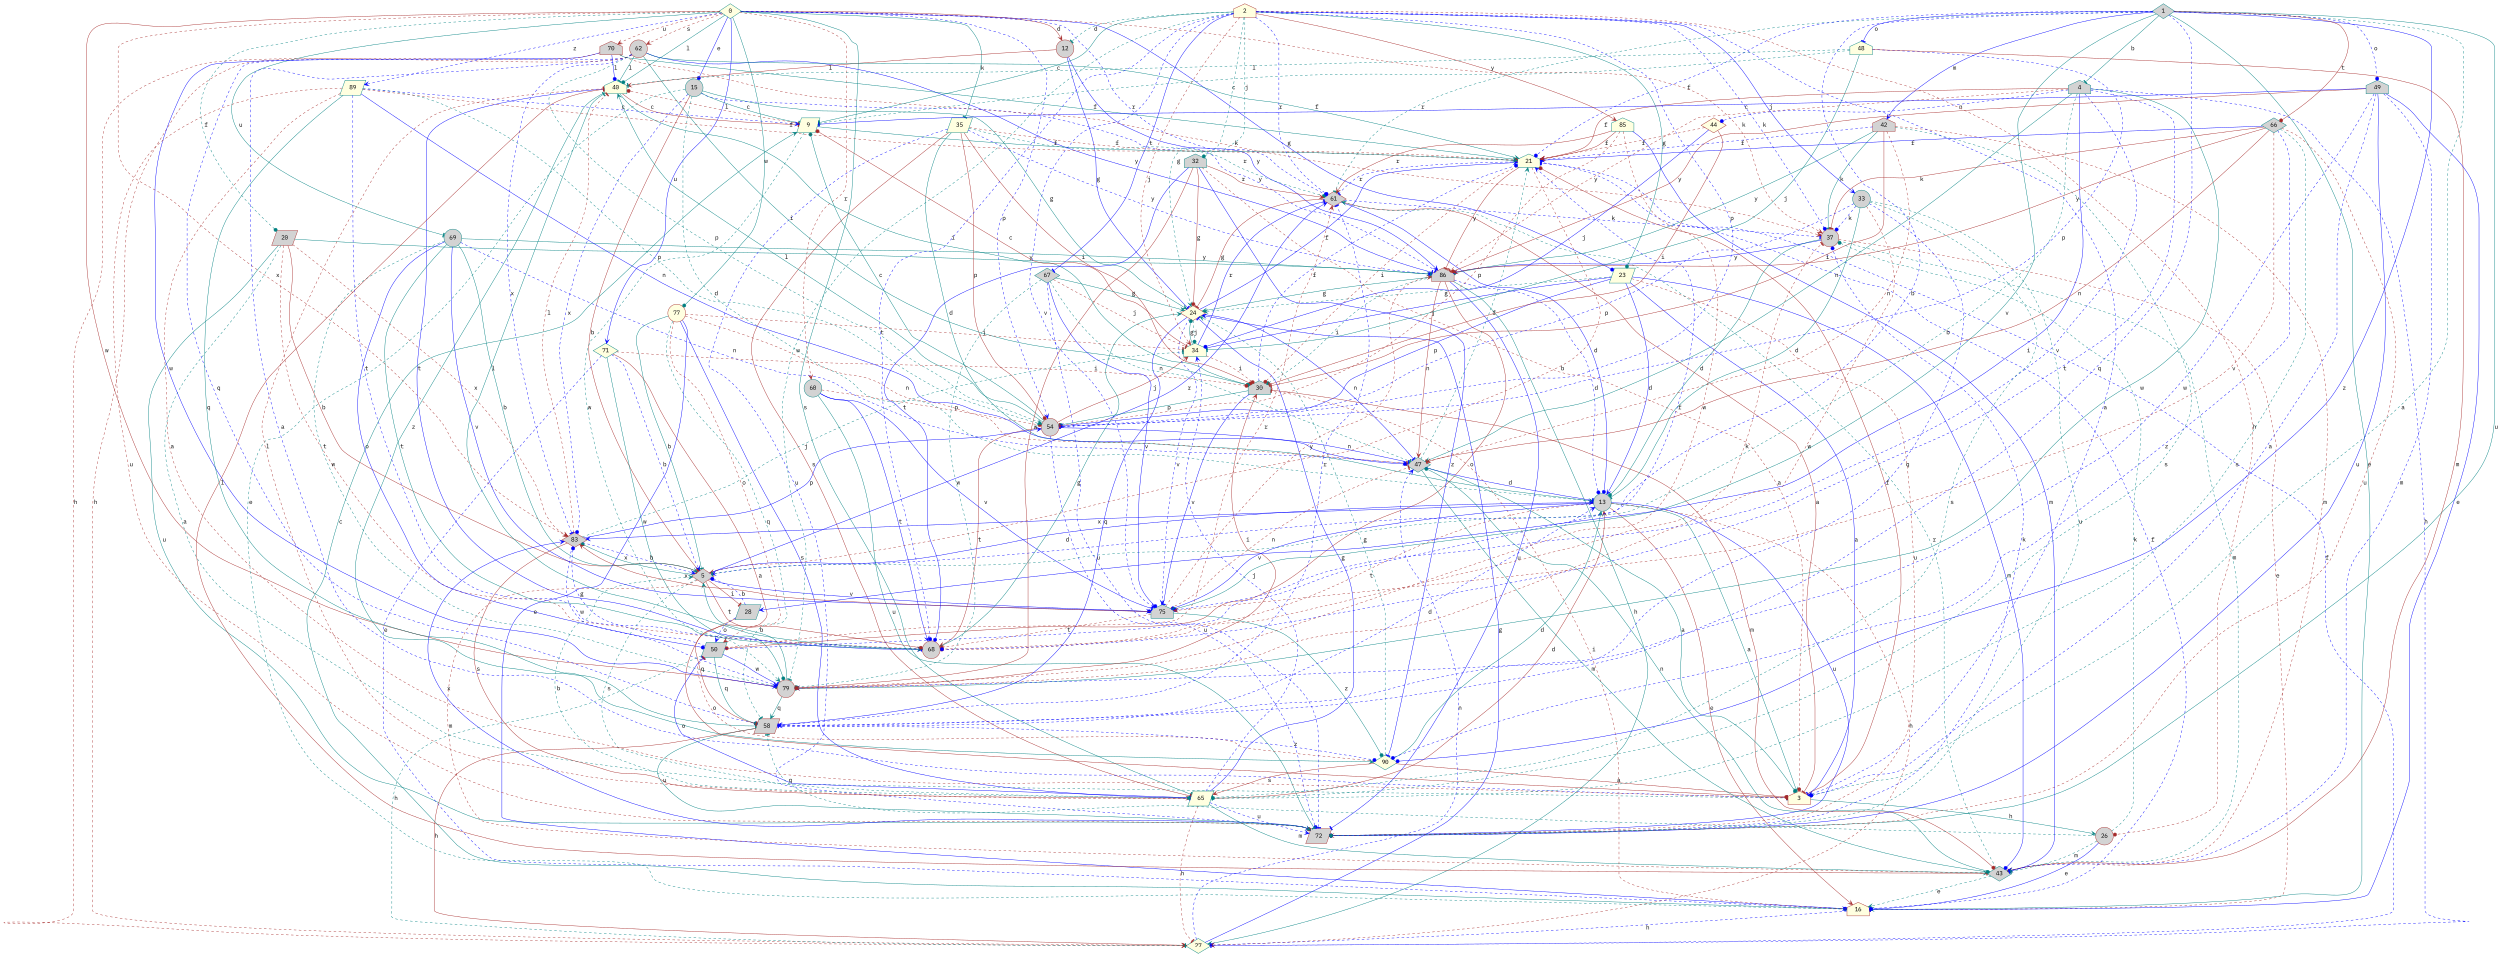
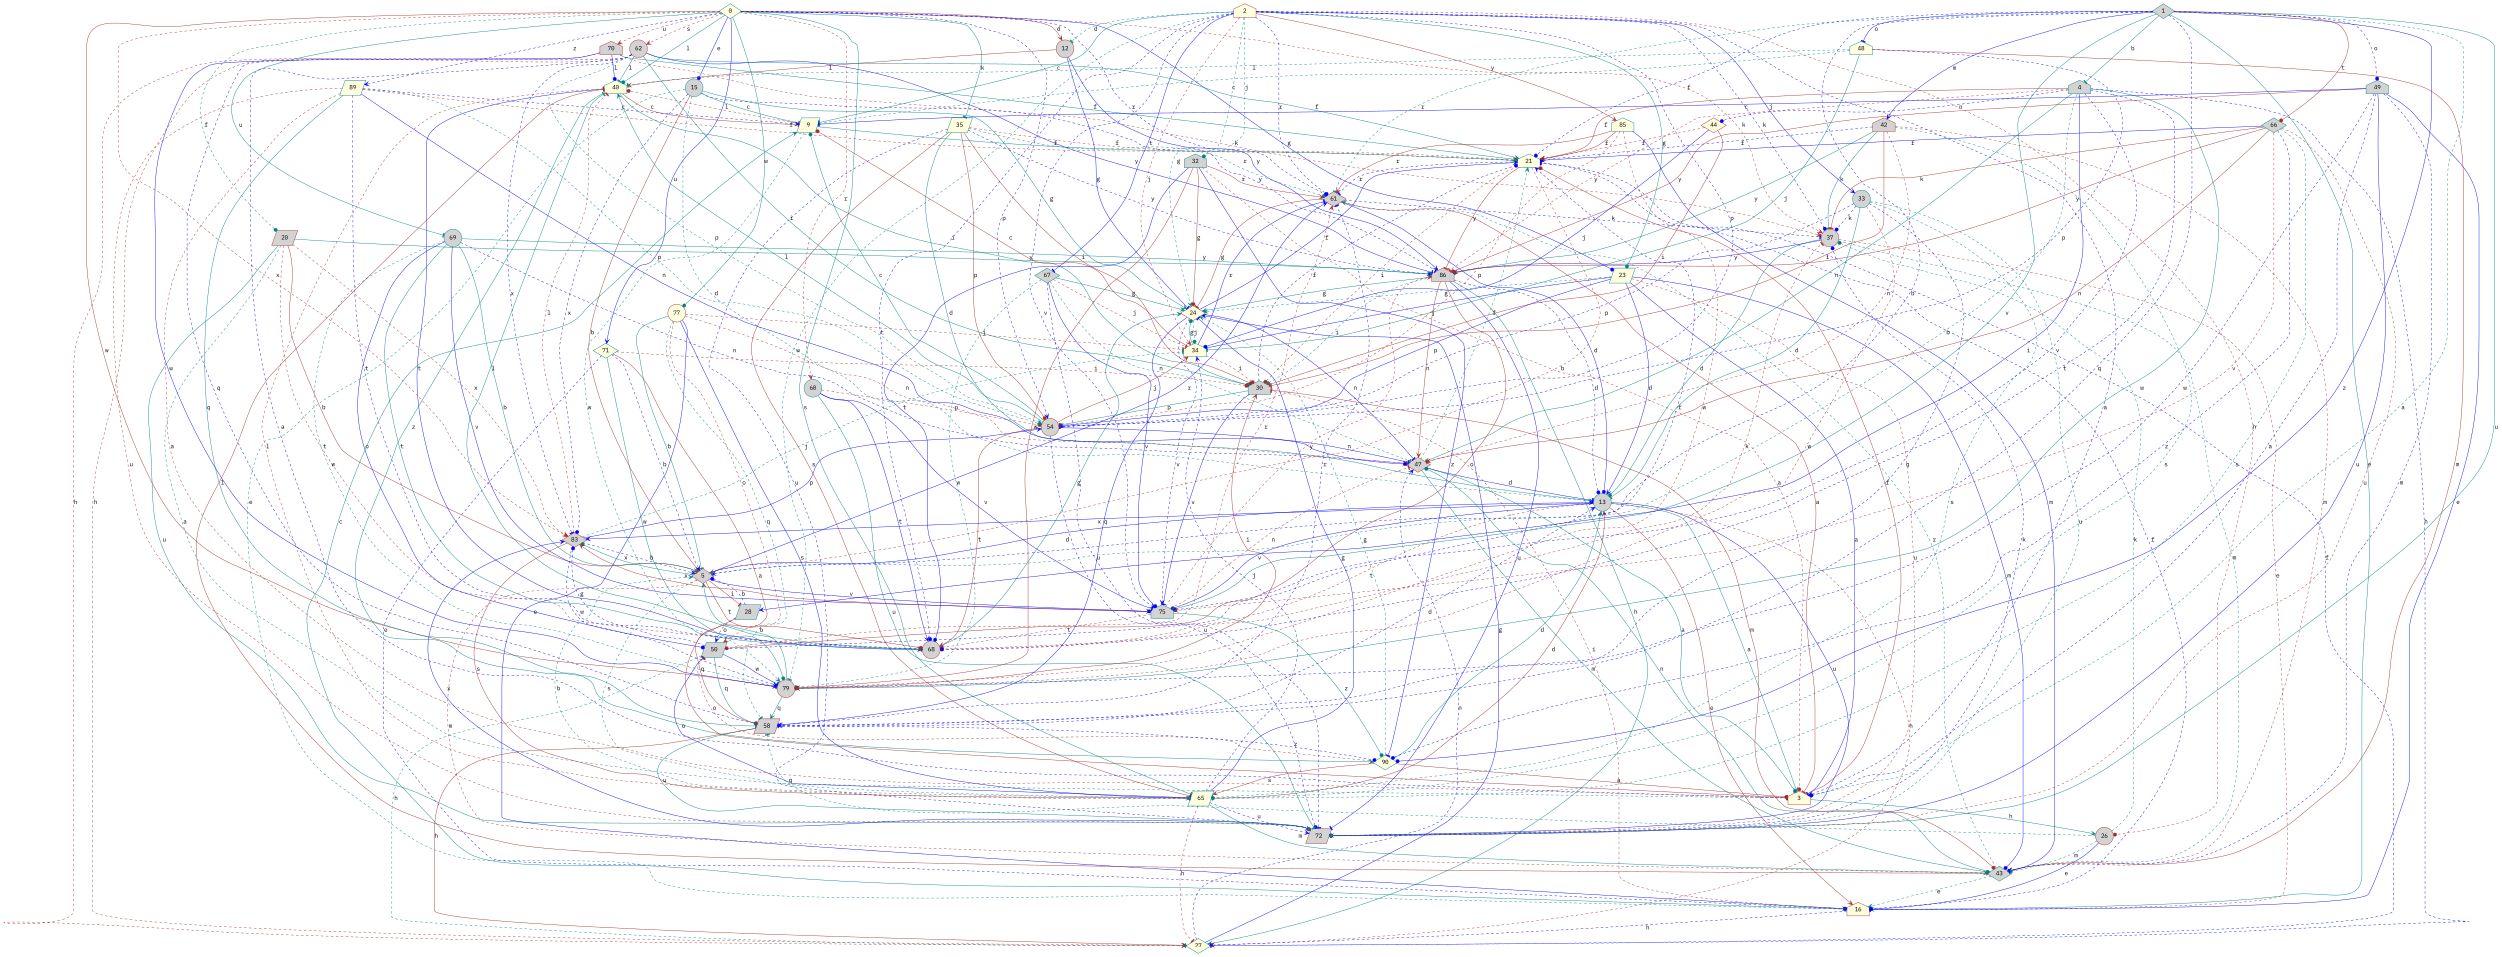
(1418, 465) -> (1418, 465)
